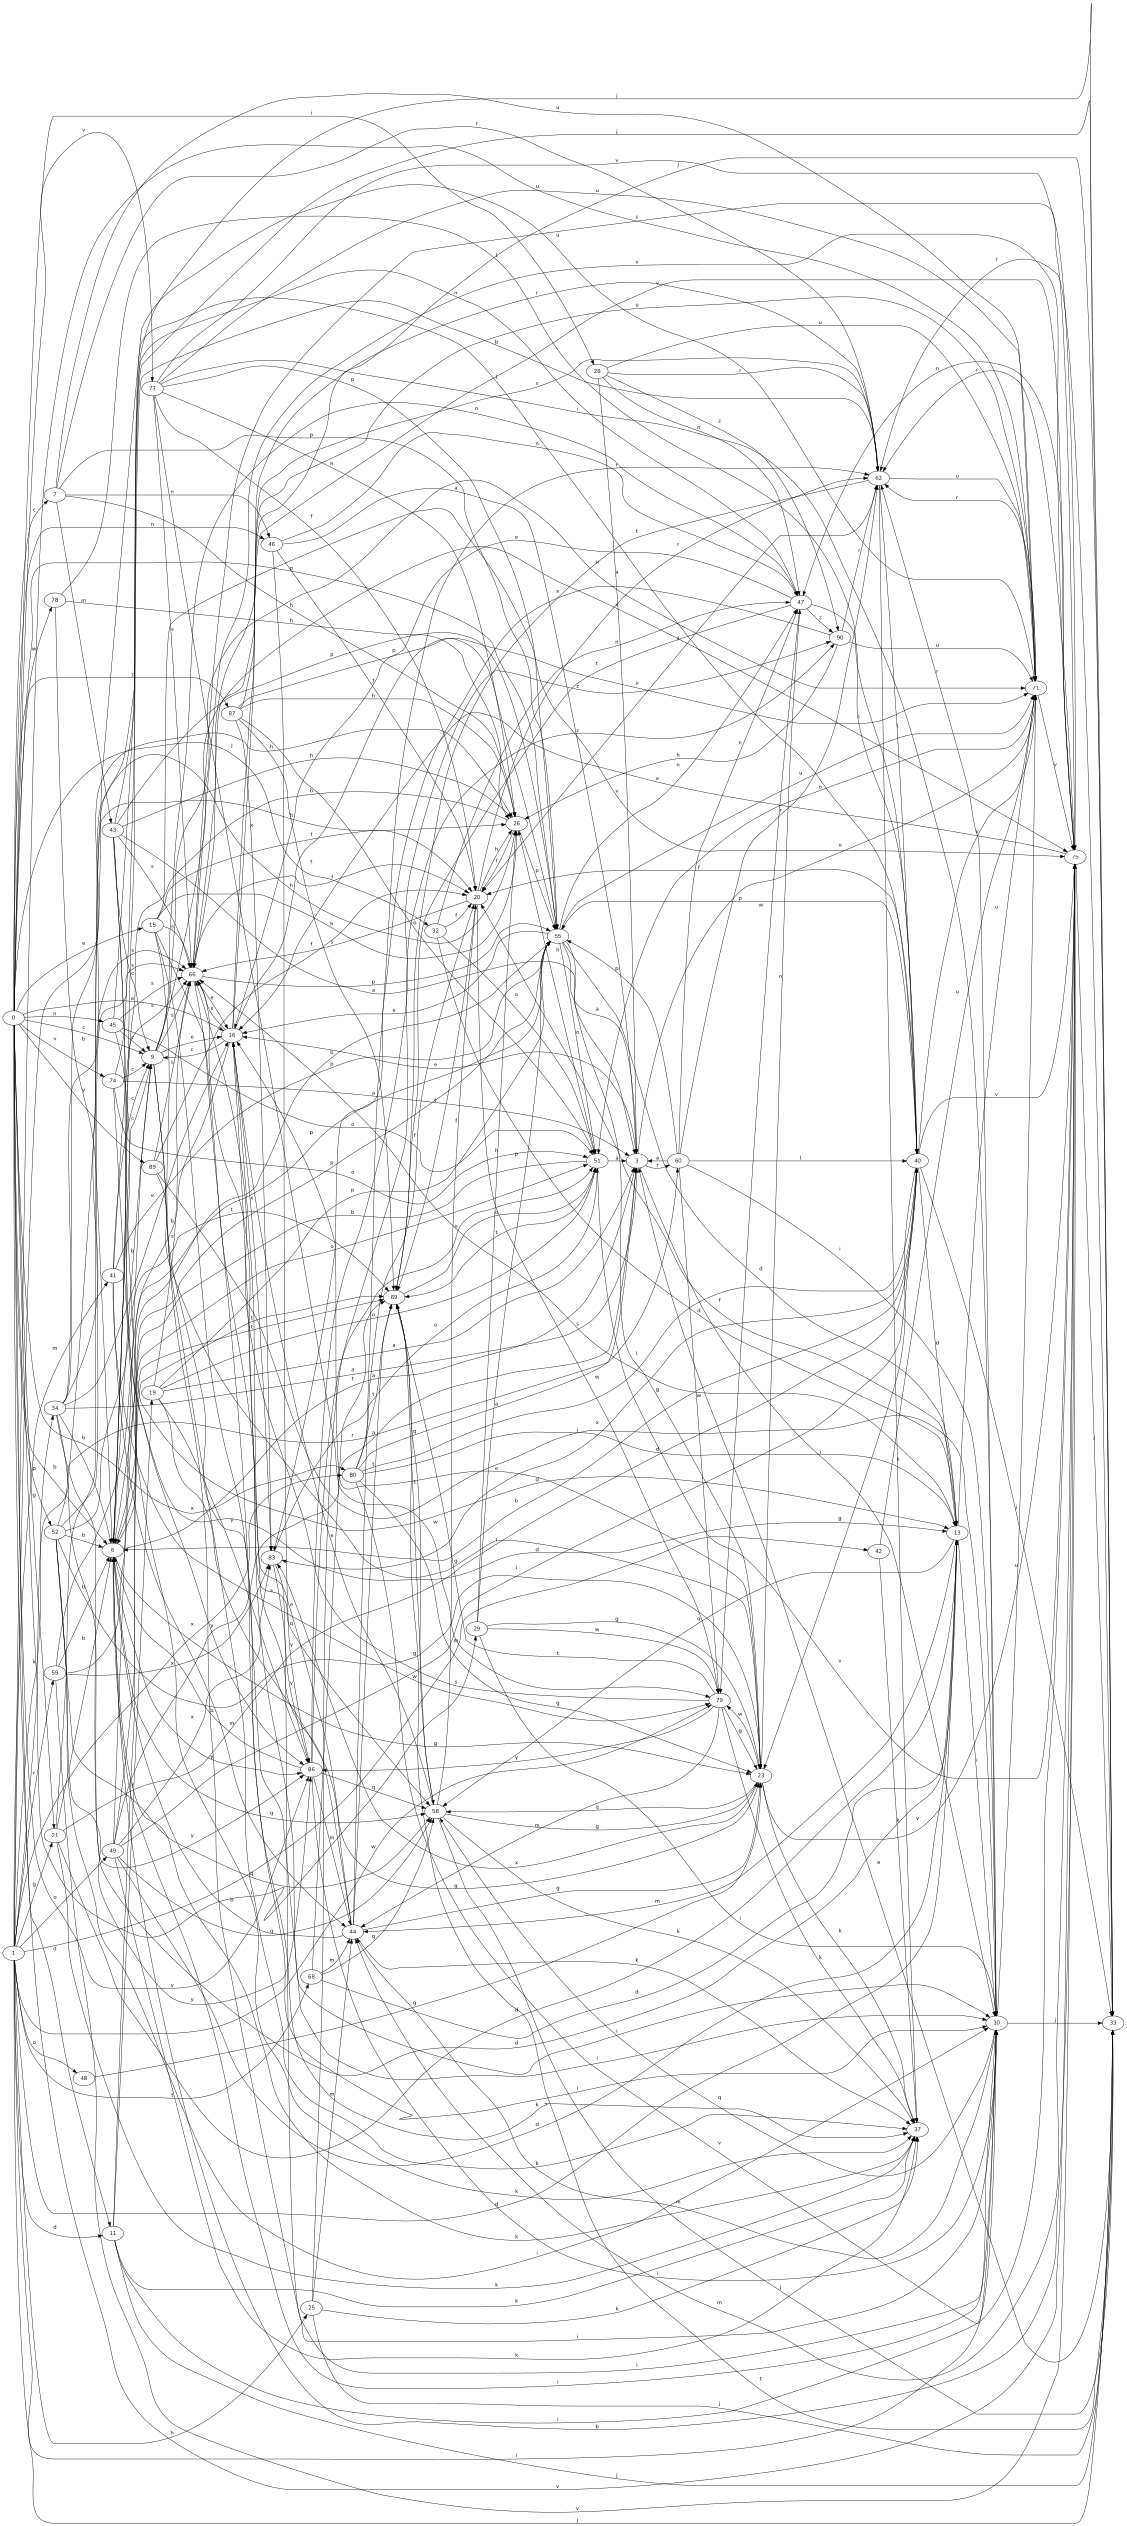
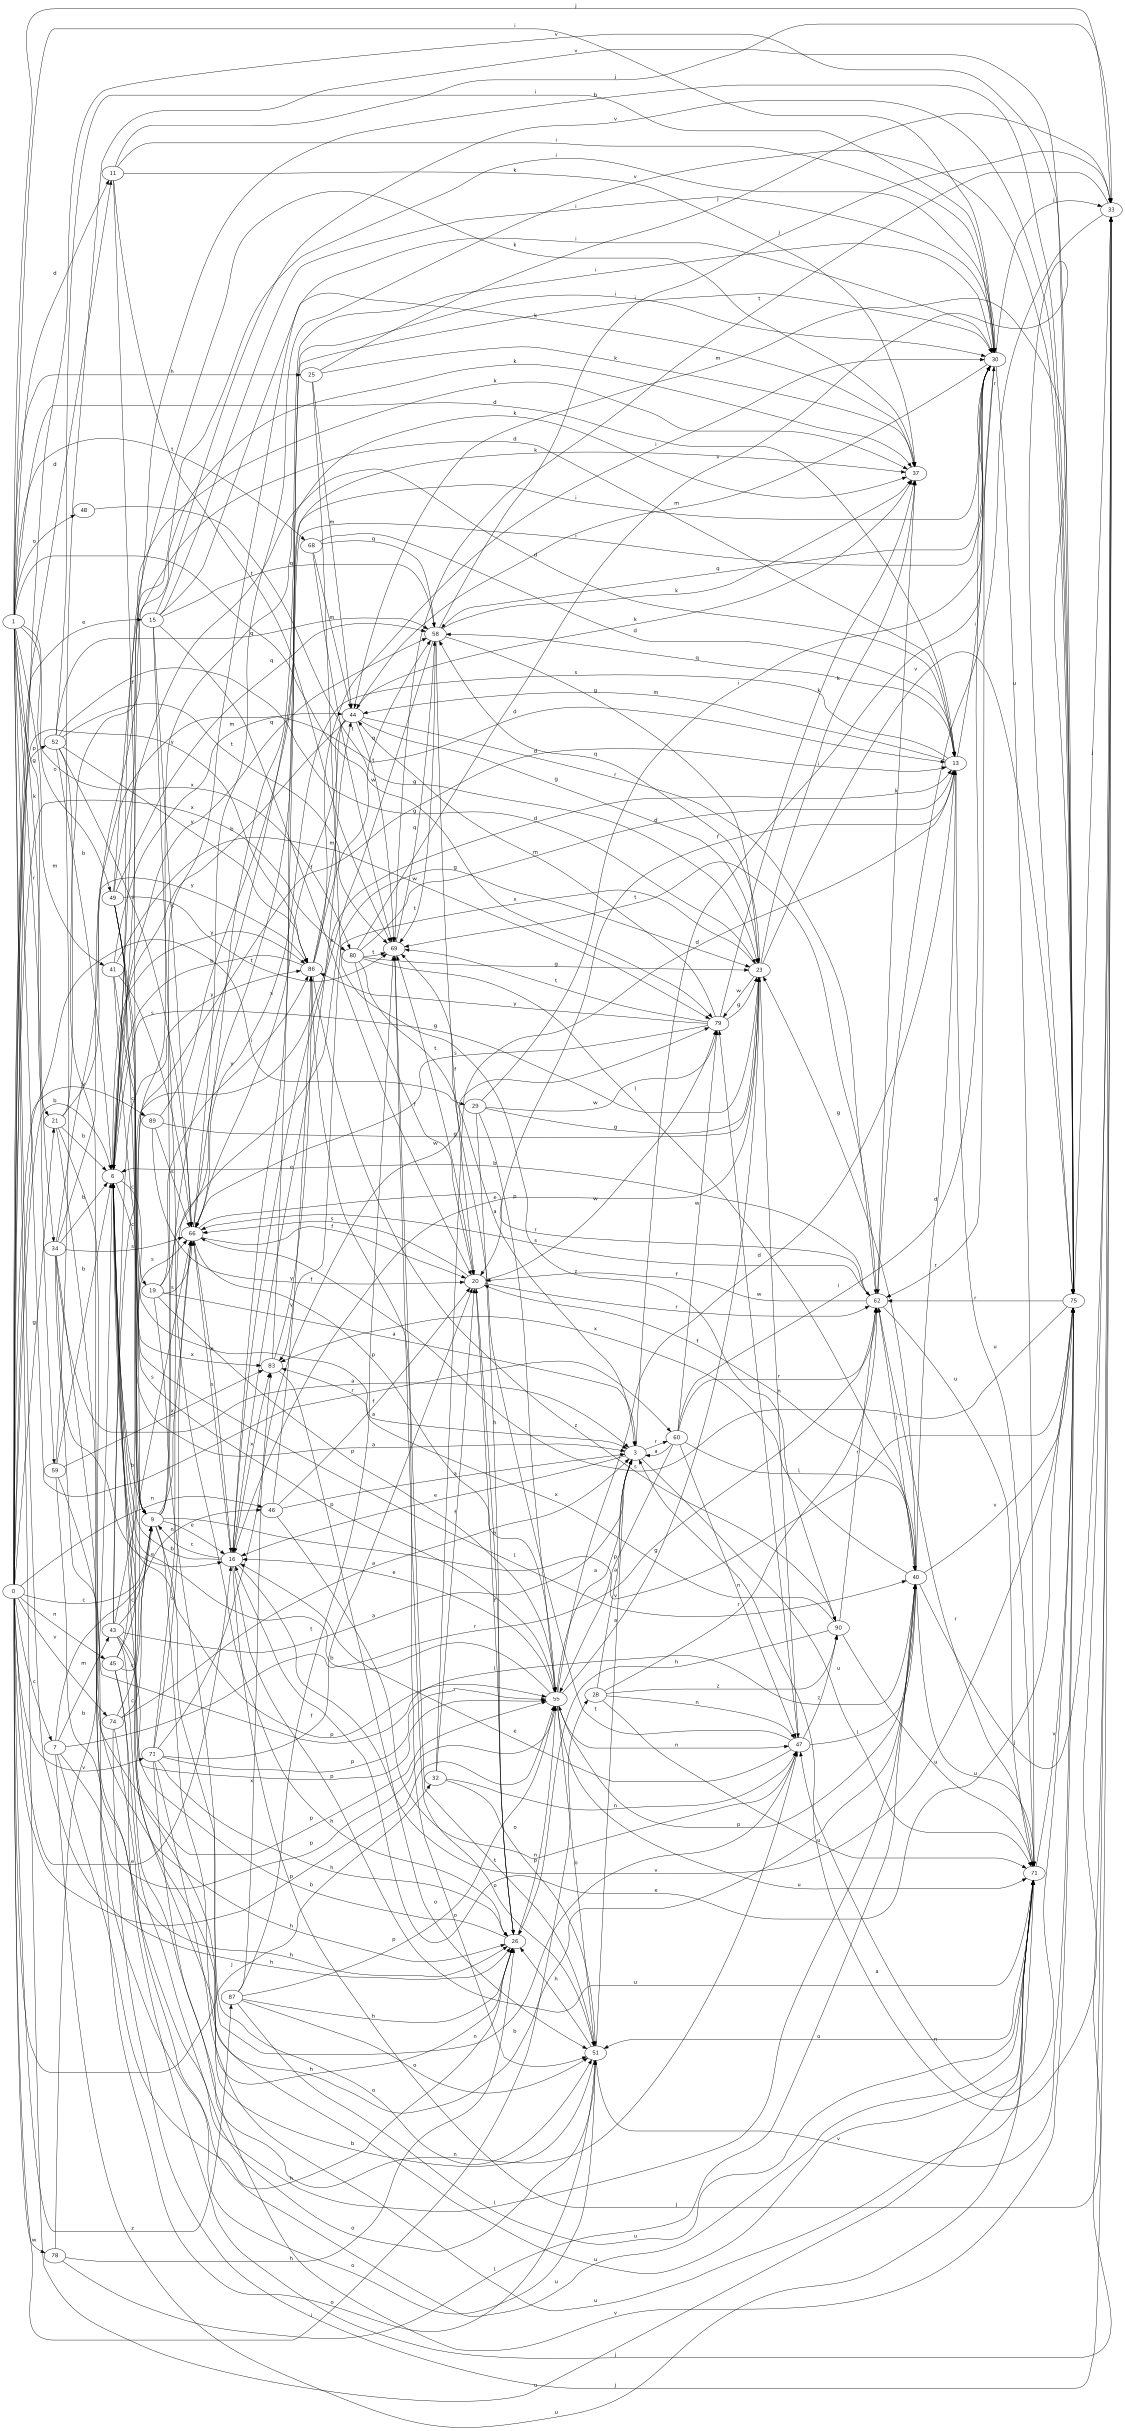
(879, 1551) -> none
